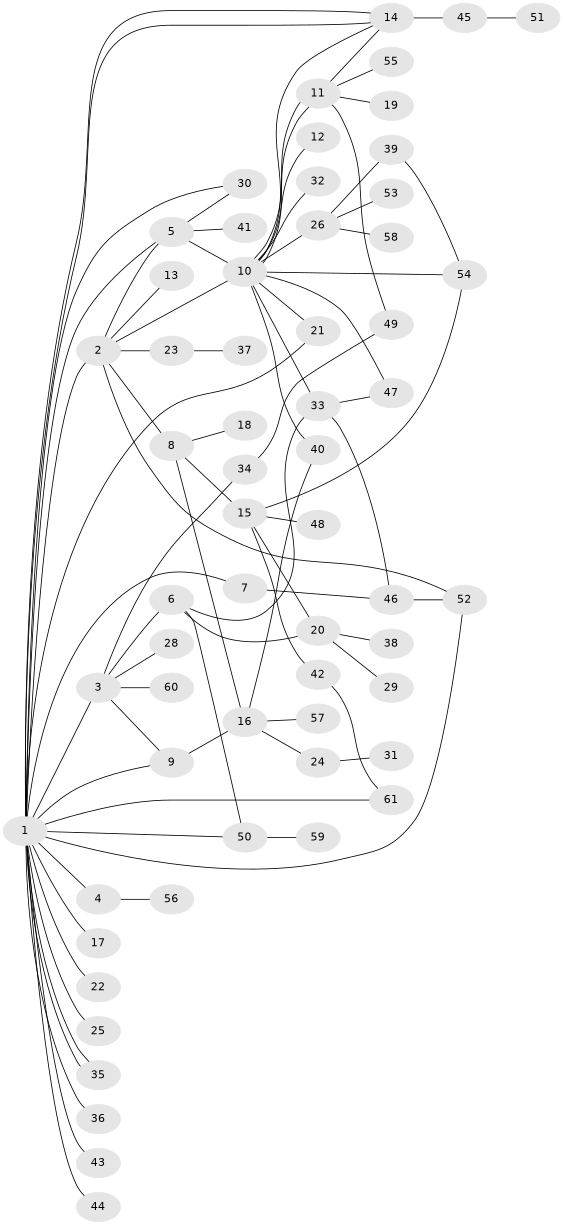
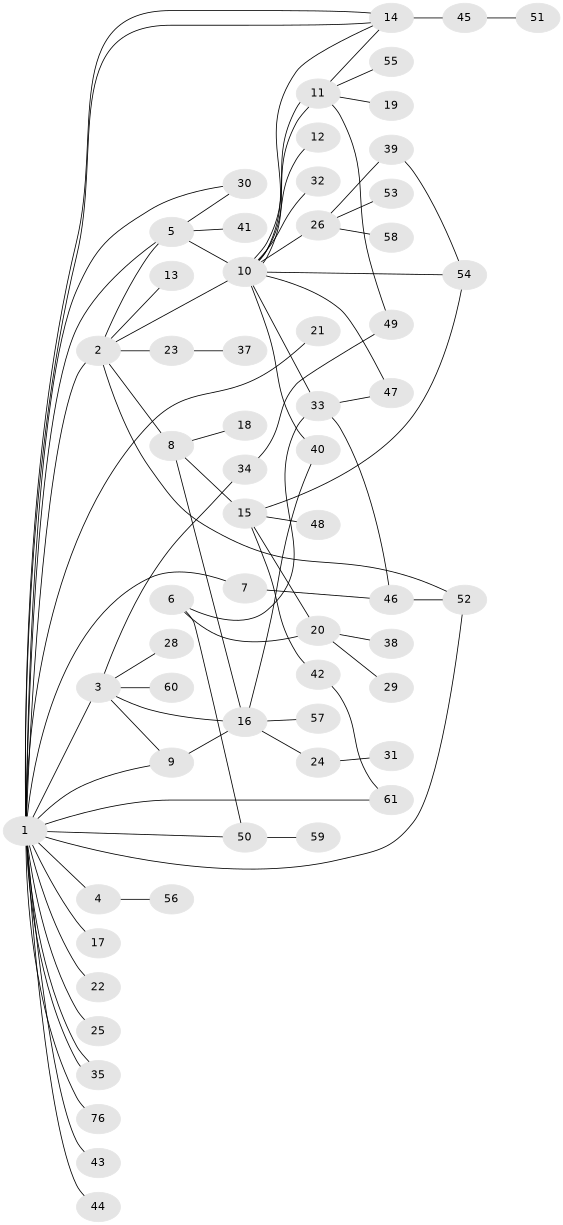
(282, 301) -> none
(133, 642) -> (168, 714)
(98, 1119) -> (98, 1119)
